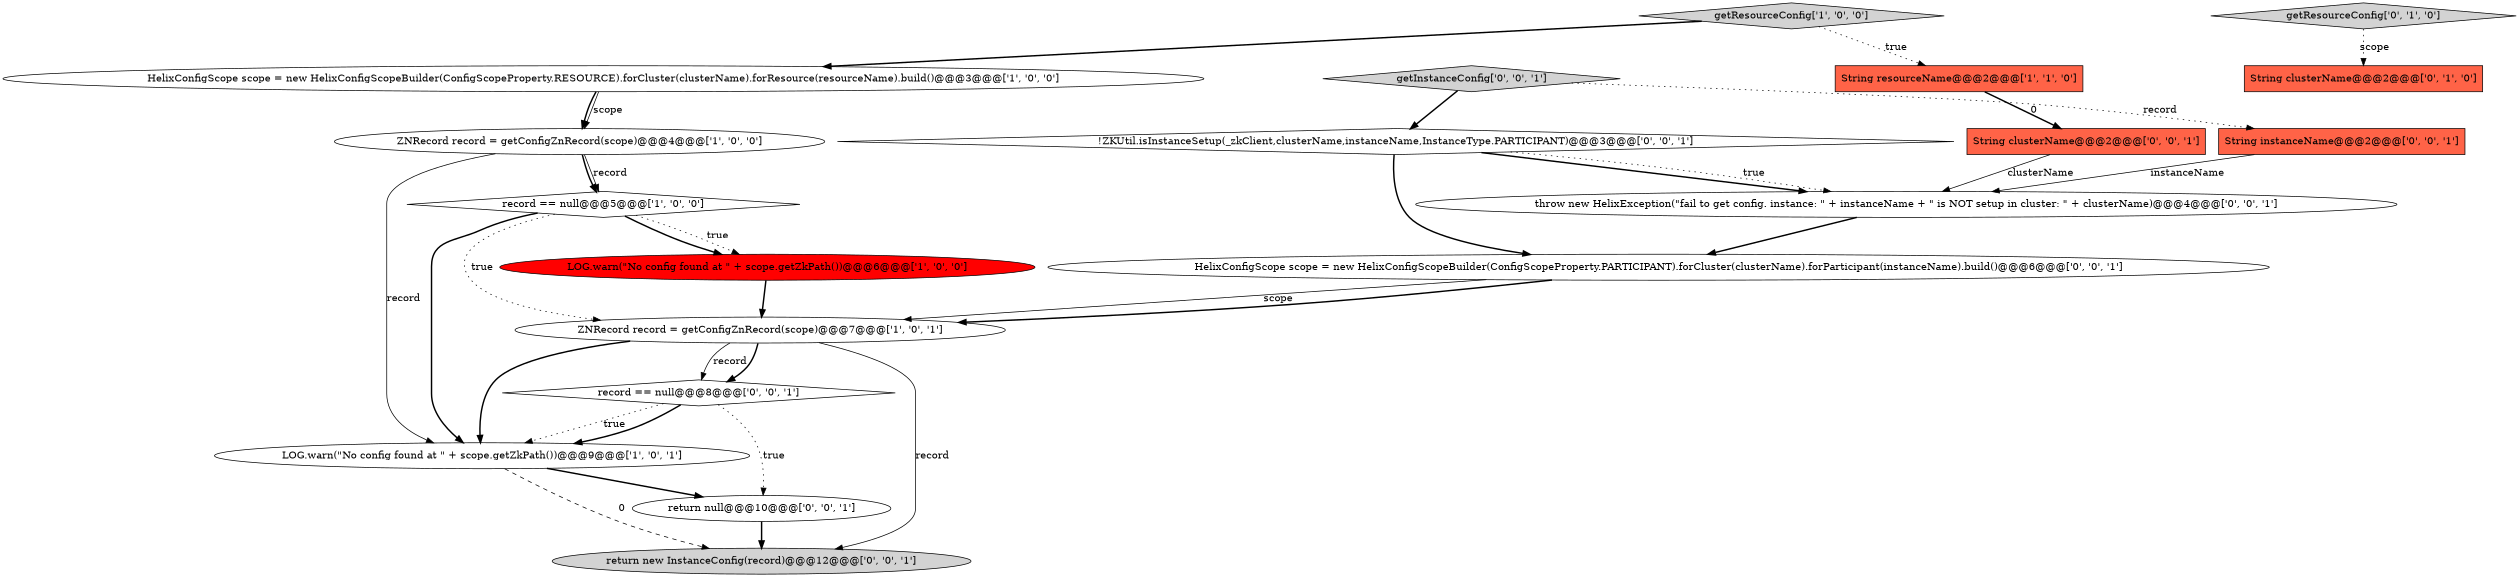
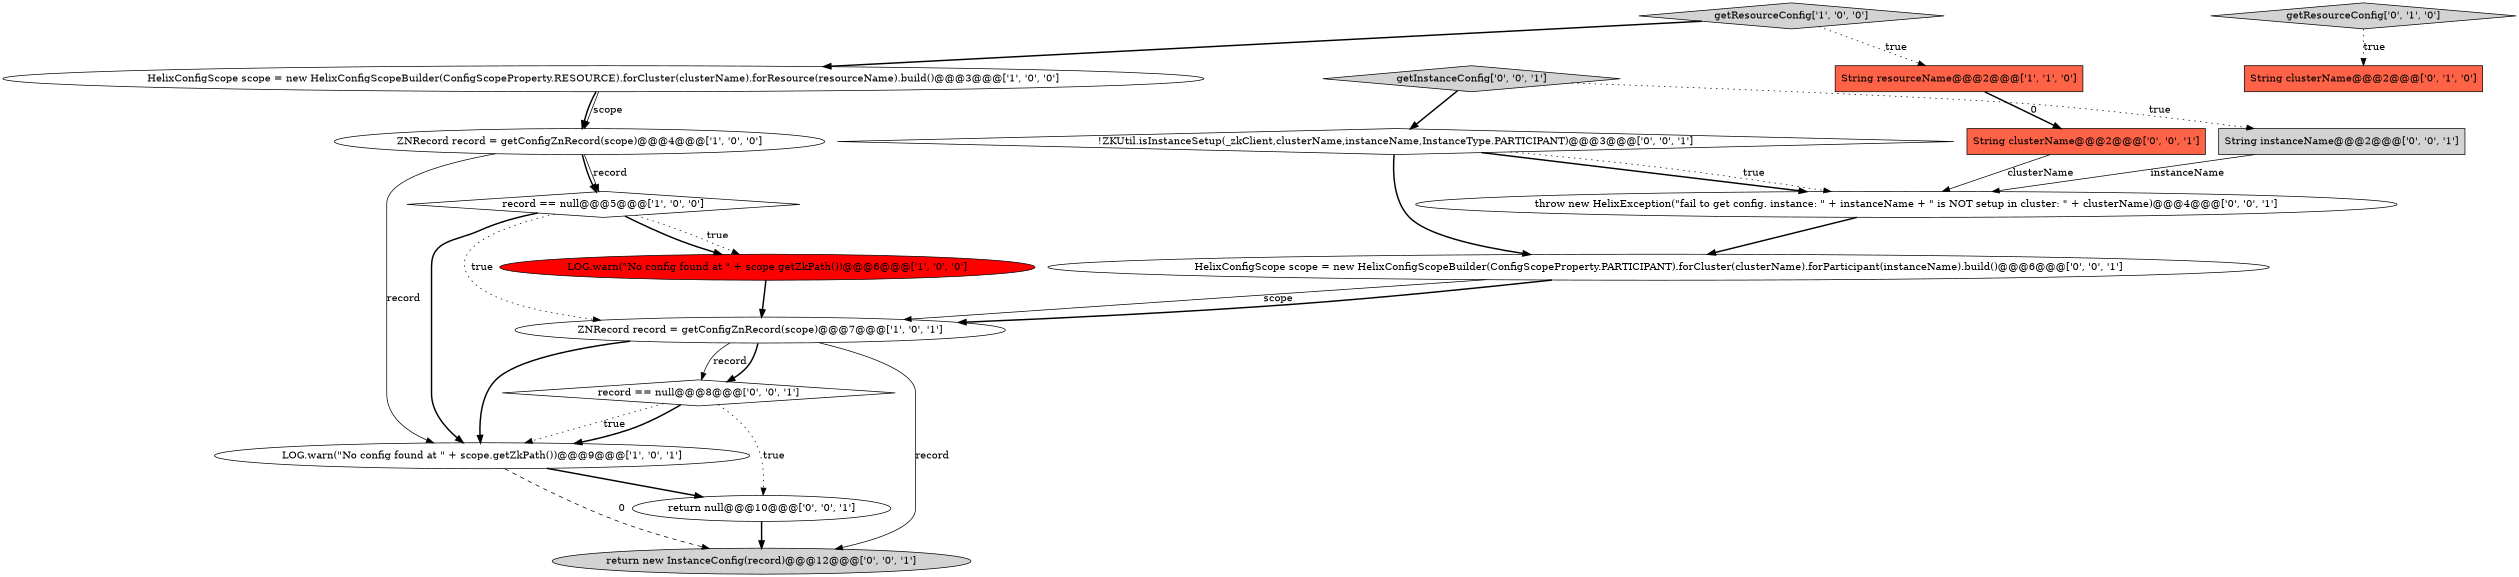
(2375, 47) -> (2375, 47)
(2160, 110) -> (2160, 110)
(2342, 142) -> (2342, 142)
